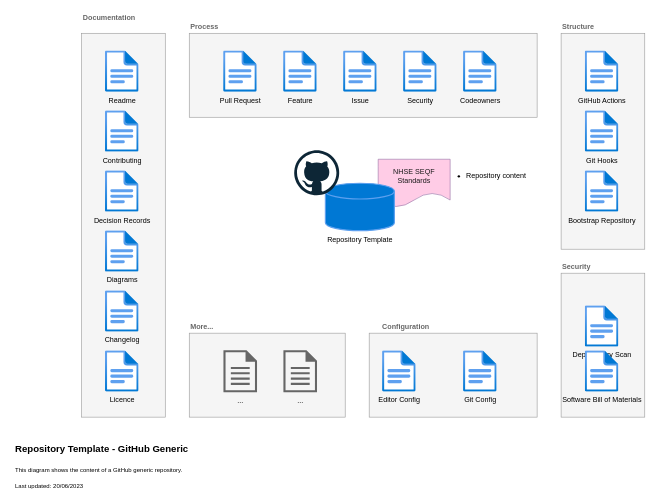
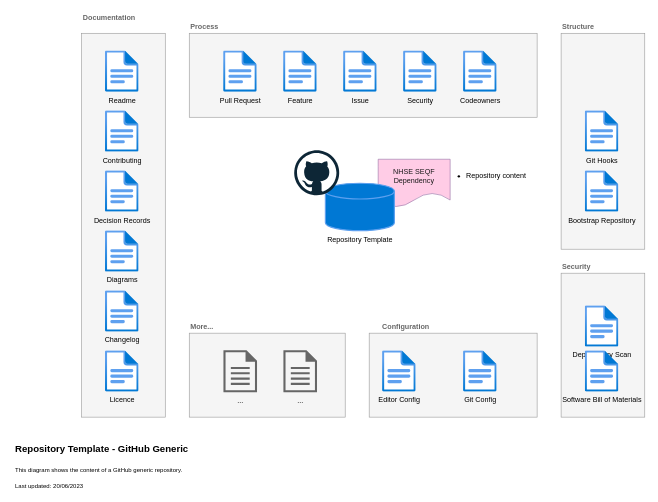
(602, 71) -> none
(414, 176) -> (414, 176)
